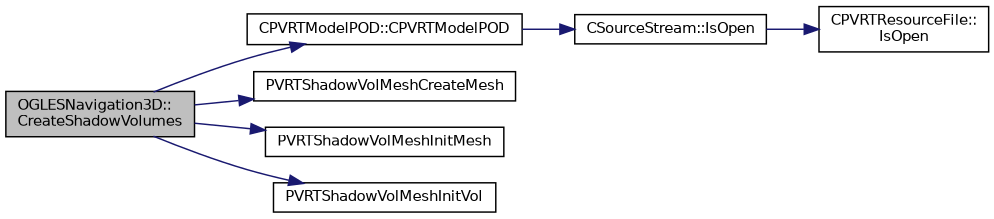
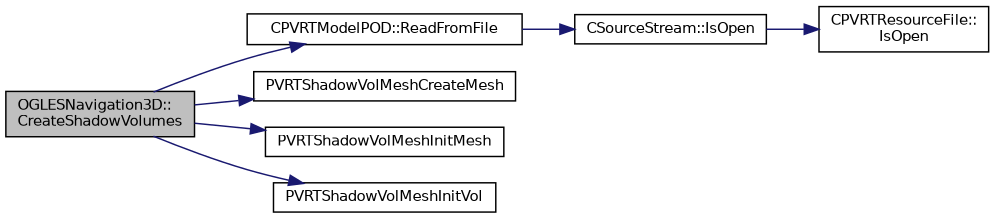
(385, 29) -> (385, 29)
